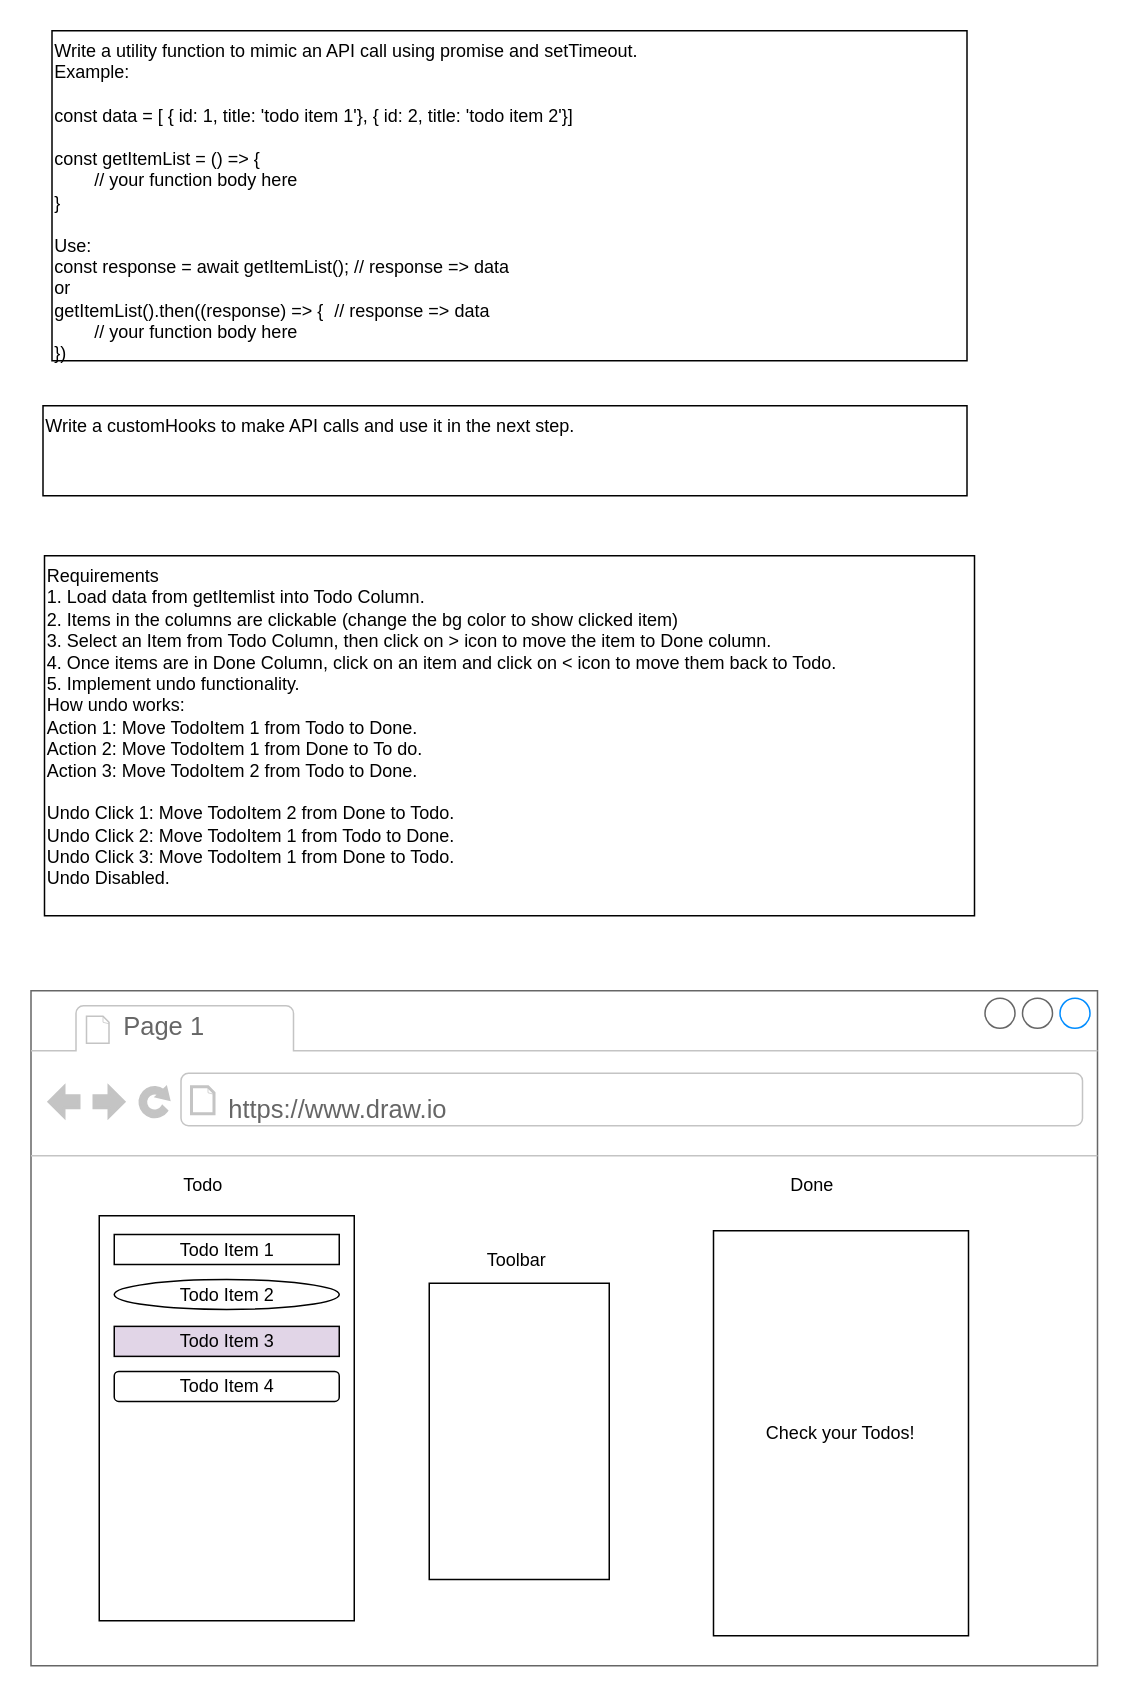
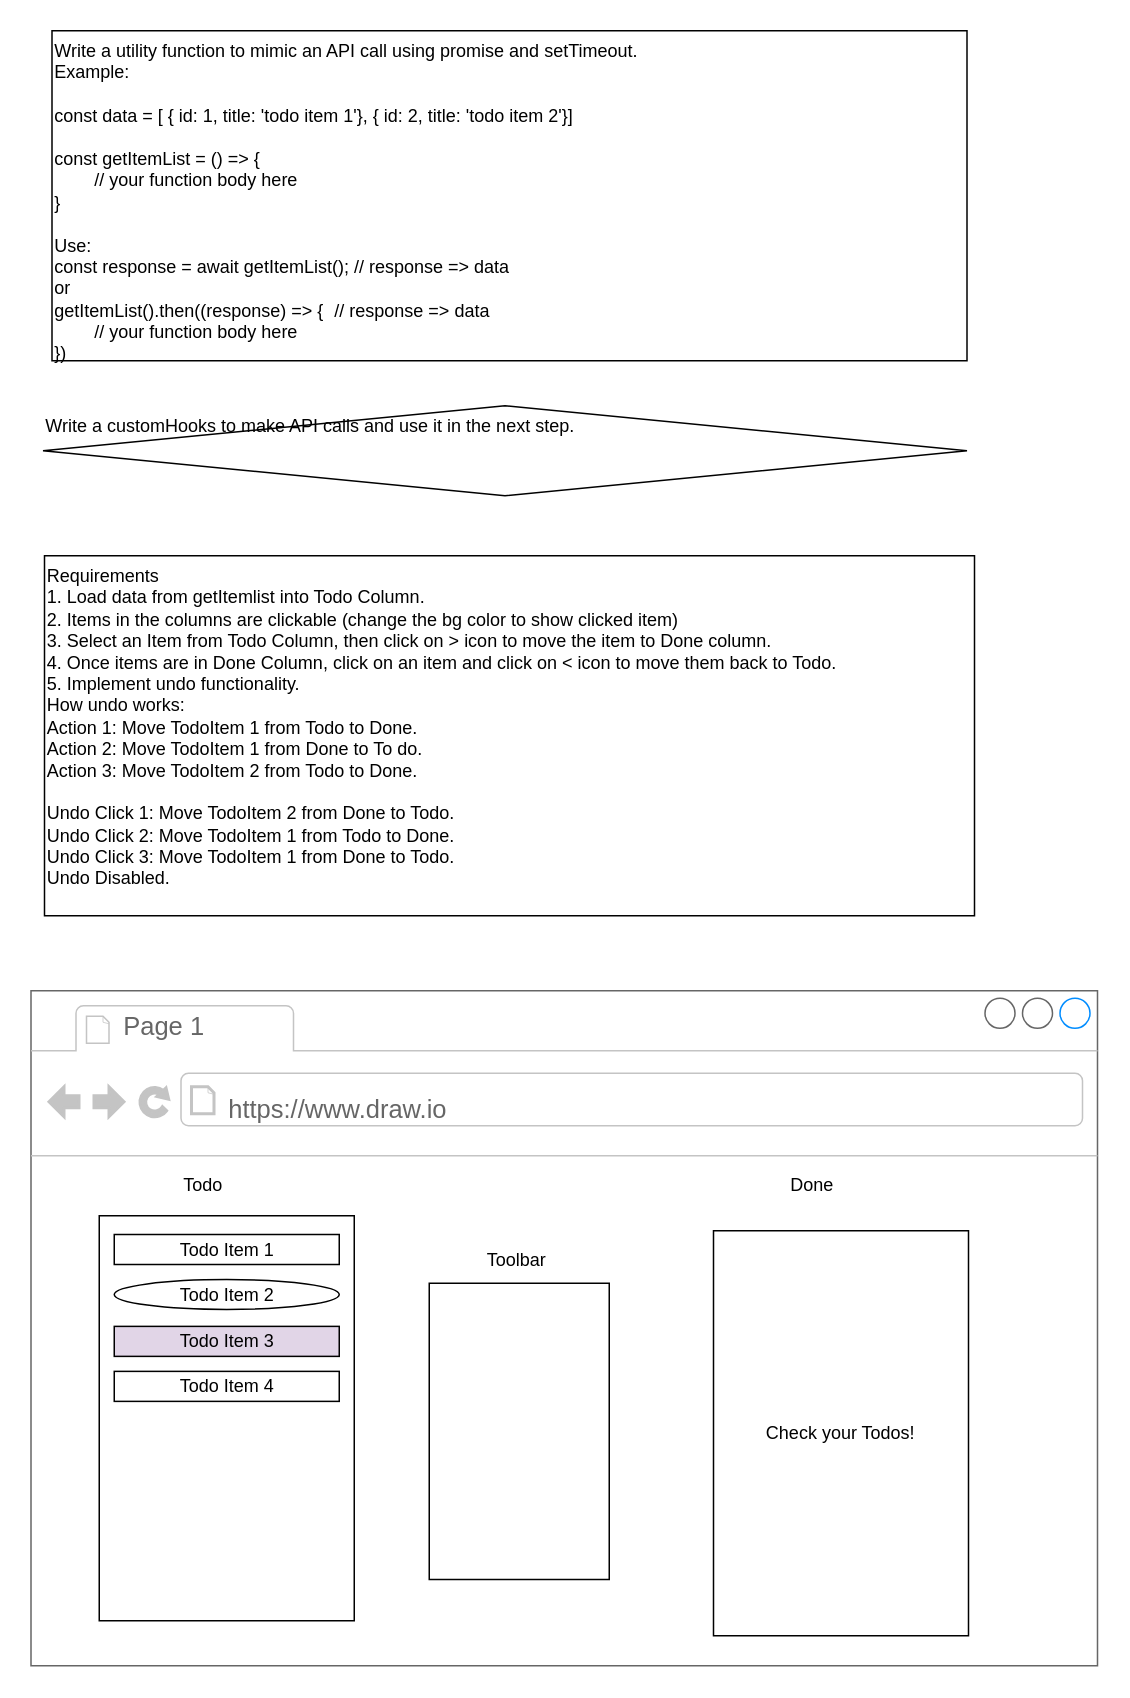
(505, 451) -> (505, 451)
(227, 1386) -> (227, 1386)
